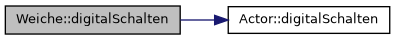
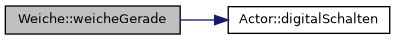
(93, 20) -> (93, 20)
